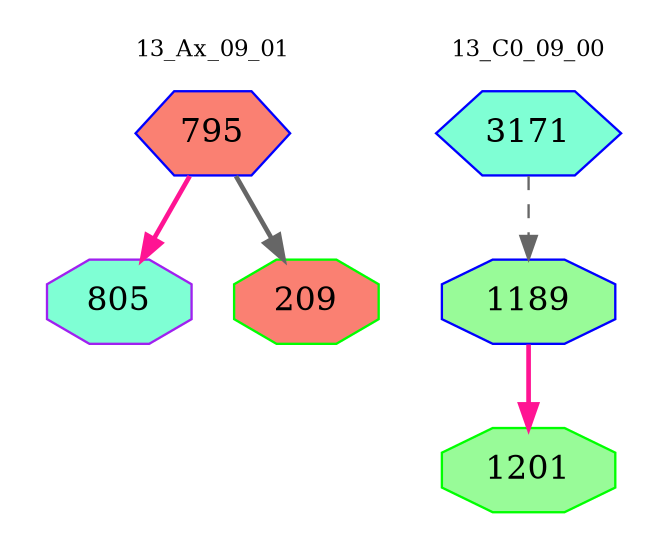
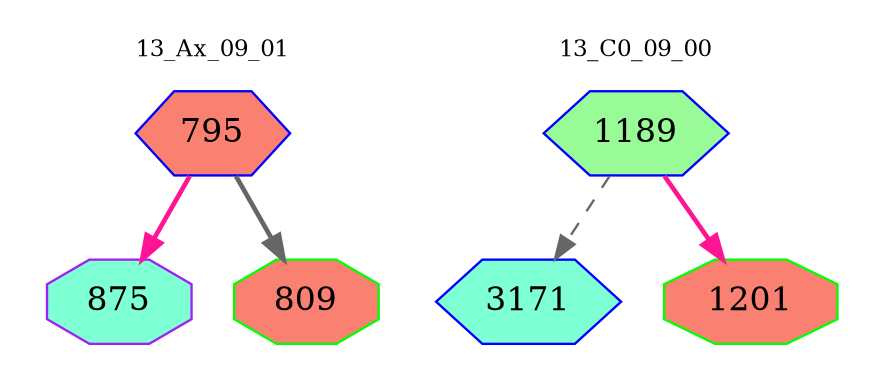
(529, 206) -> (589, 208)
(119, 302) -> (119, 302)
(306, 302) -> (306, 302)
(529, 302) -> (636, 133)
(529, 470) -> (751, 302)
